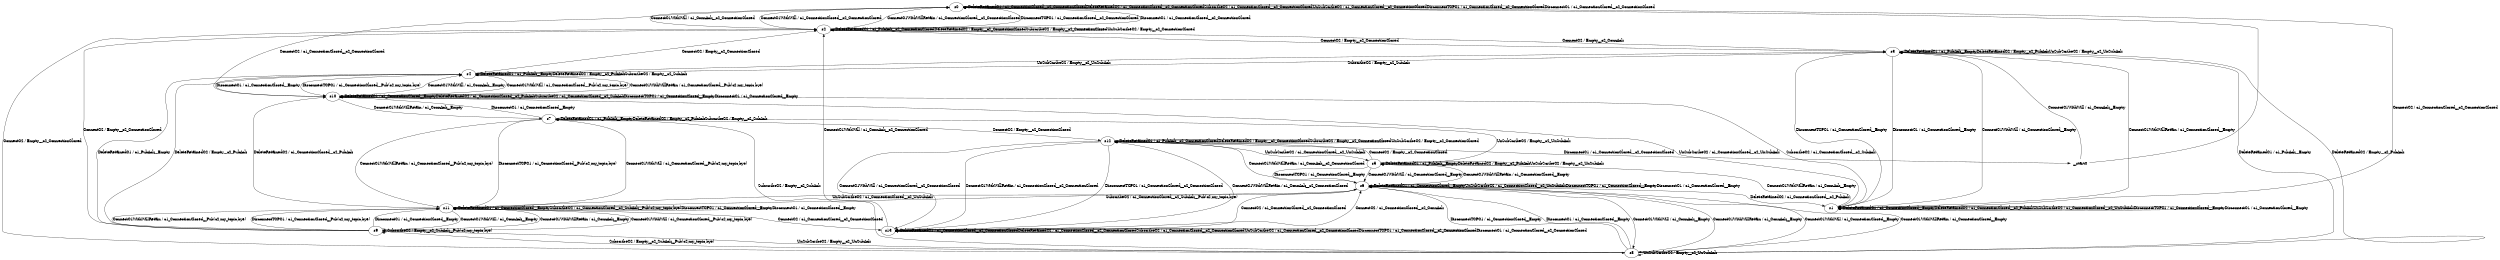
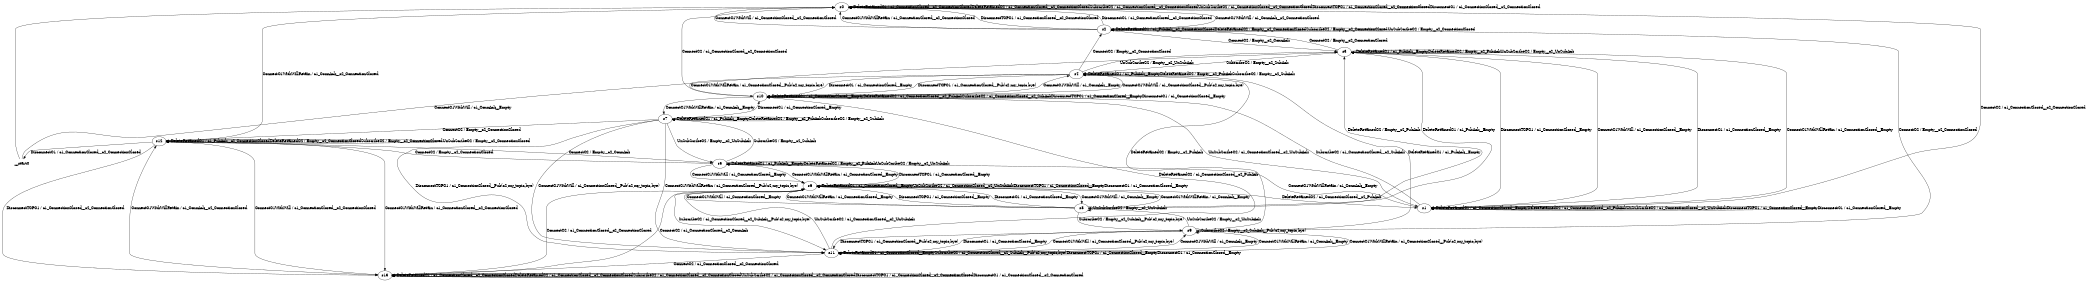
(1315, 152) -> (599, 152)
(1242, 154) -> (453, 15)
(824, 156) -> none
(337, 245) -> none
(1051, 245) -> (734, 128)
